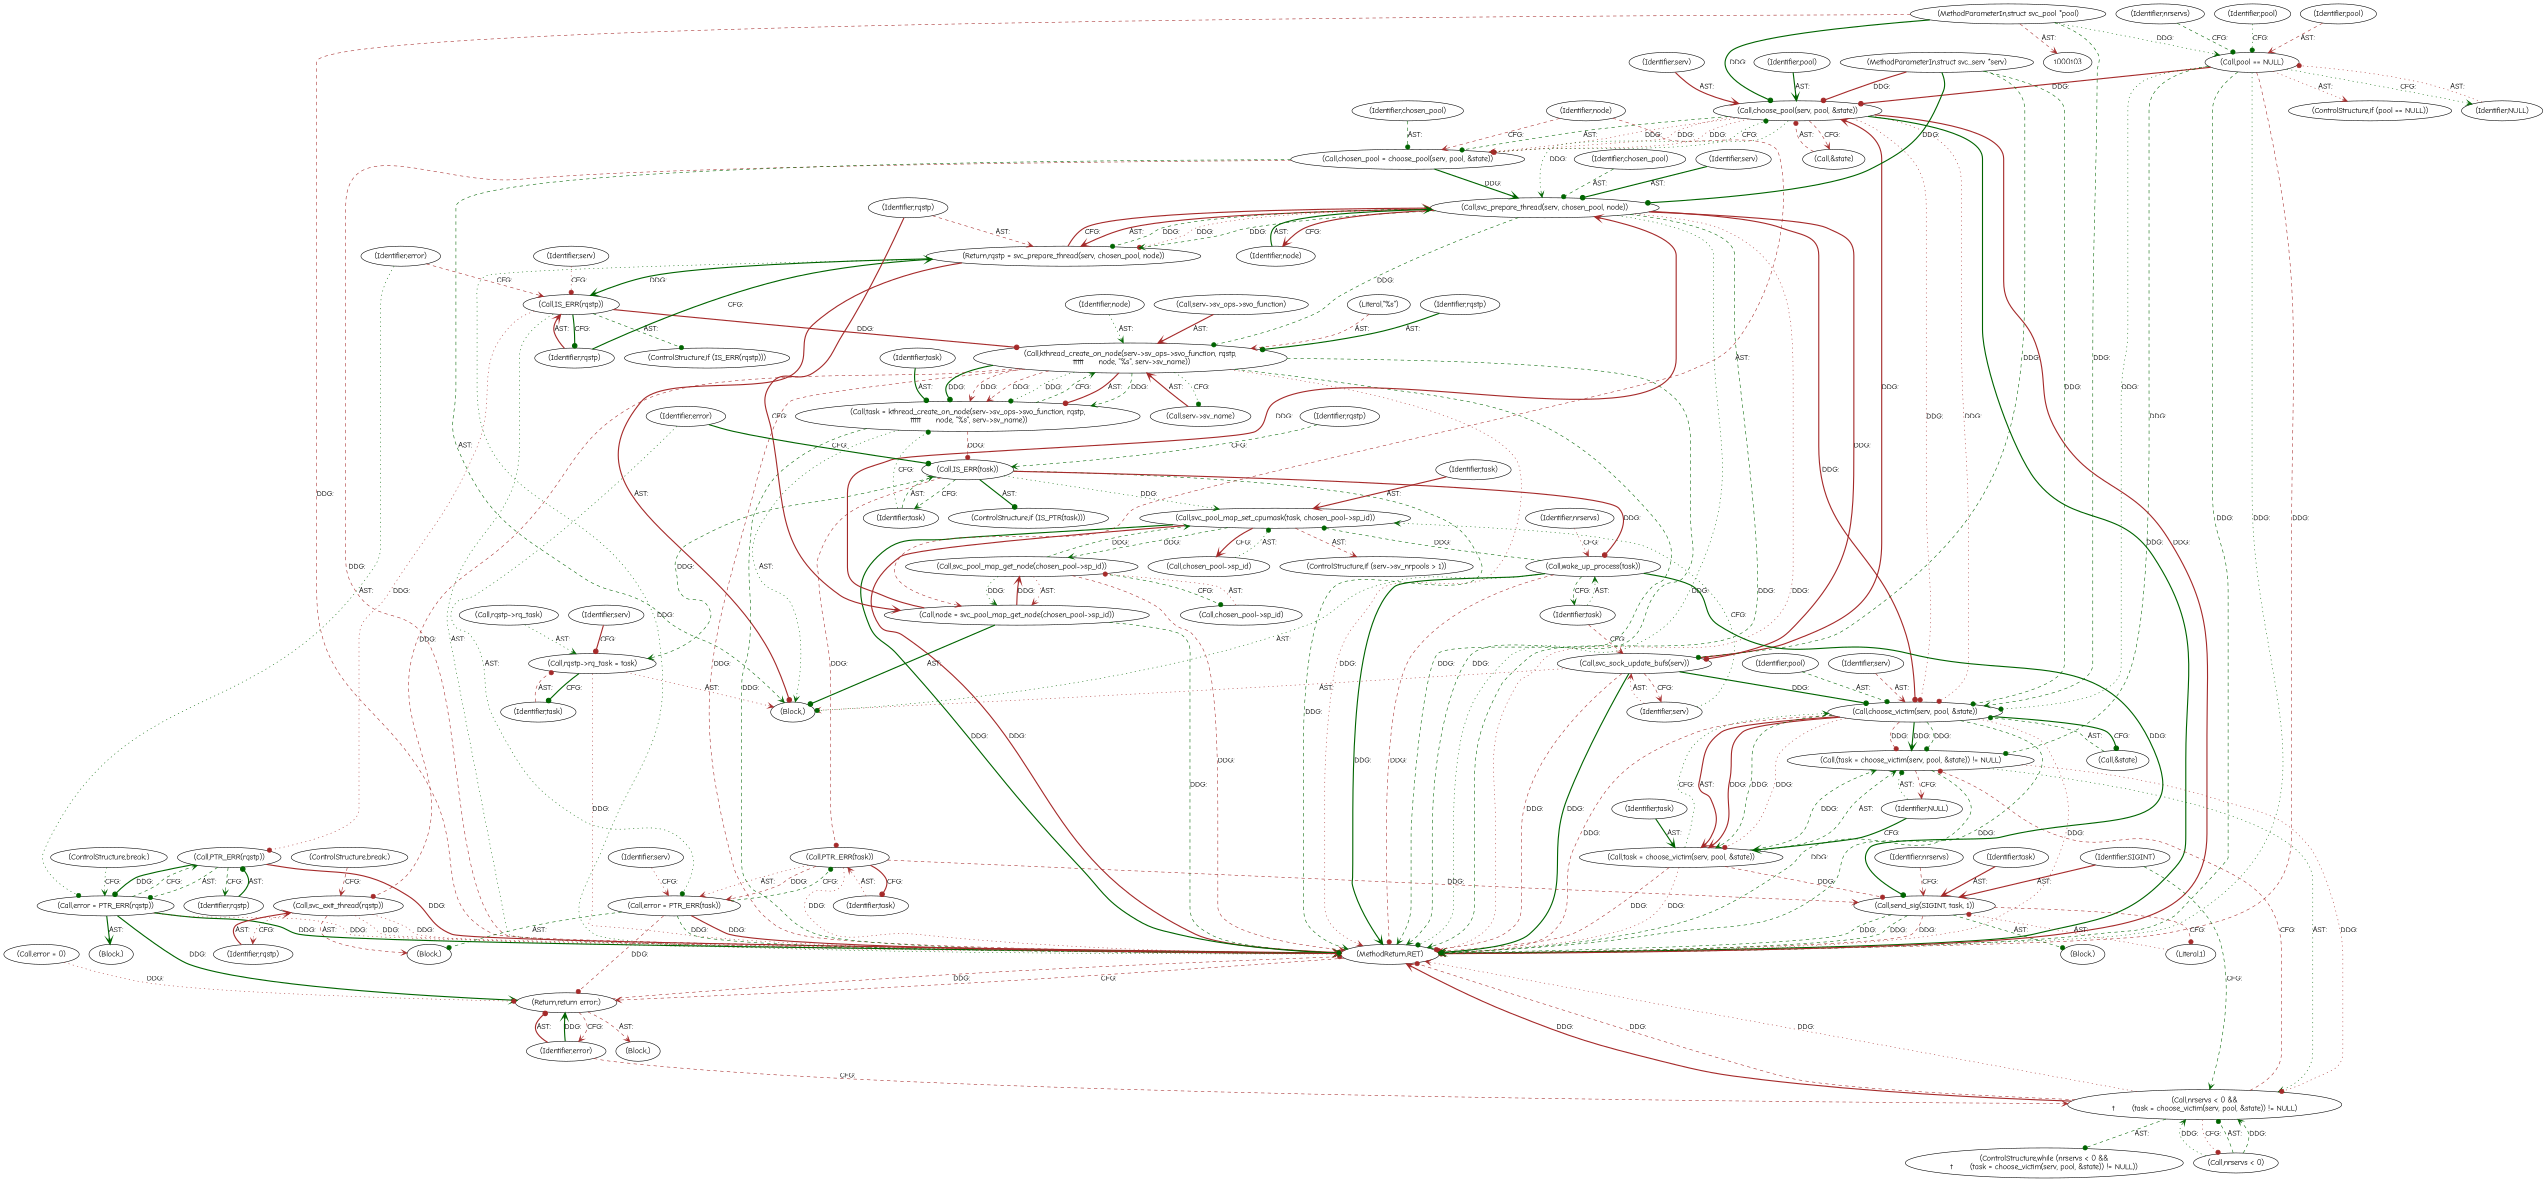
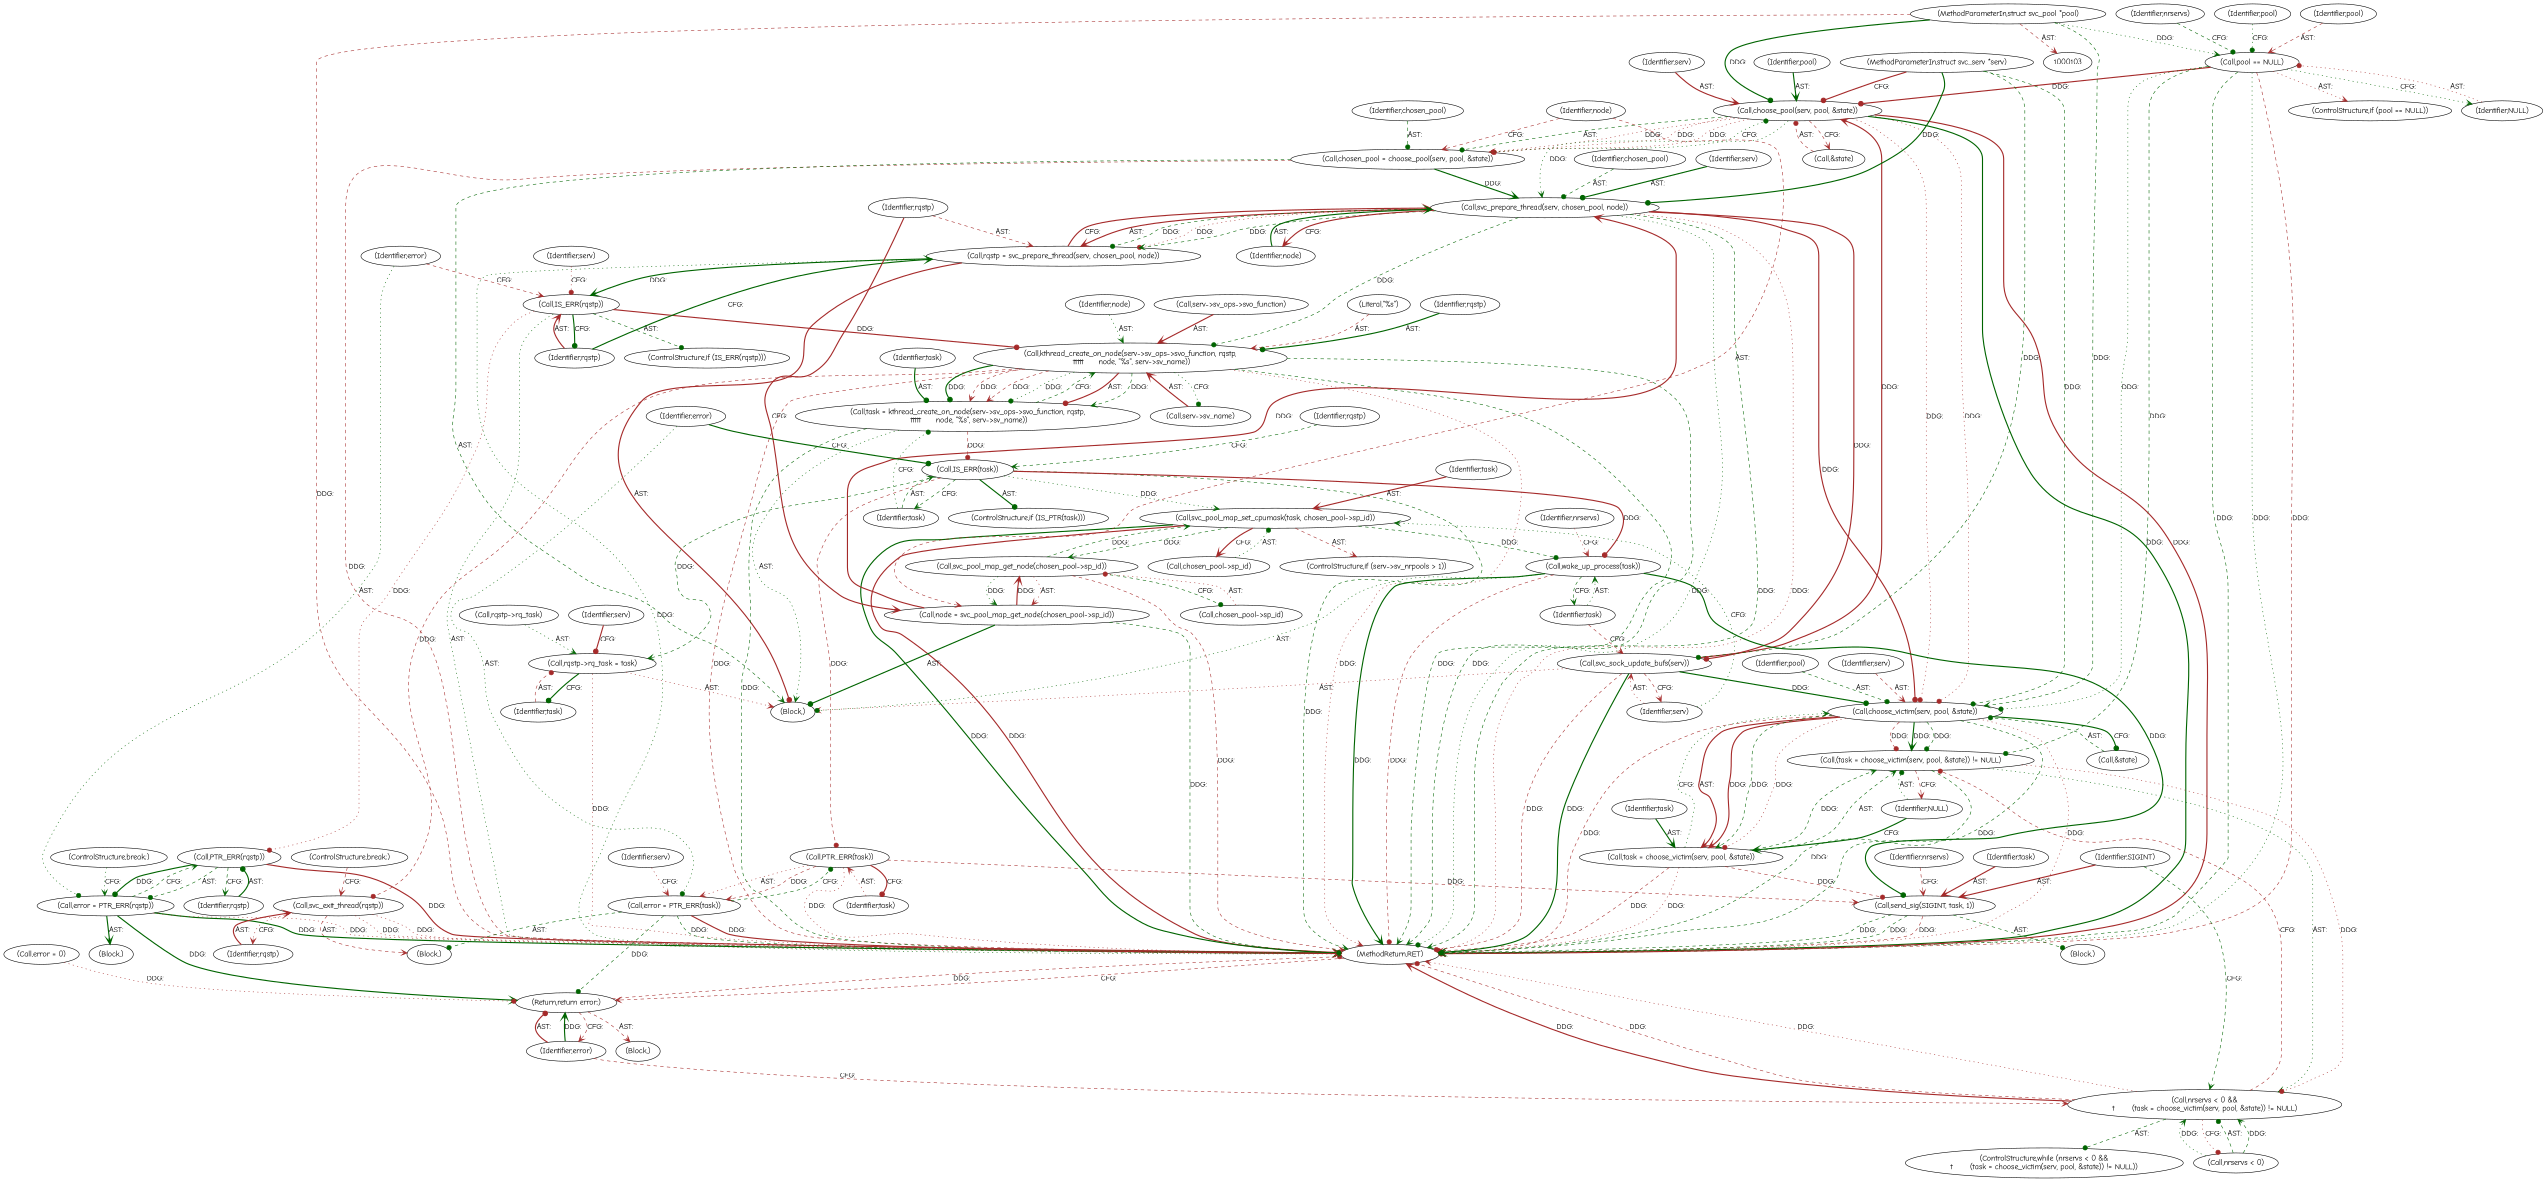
(1883, 87) -> (1883, 87)
(1064, 256) -> (1064, 256)
(1433, 547) -> (1457, 538)
(622, 953) -> (622, 953)
(2191, 954) -> none
